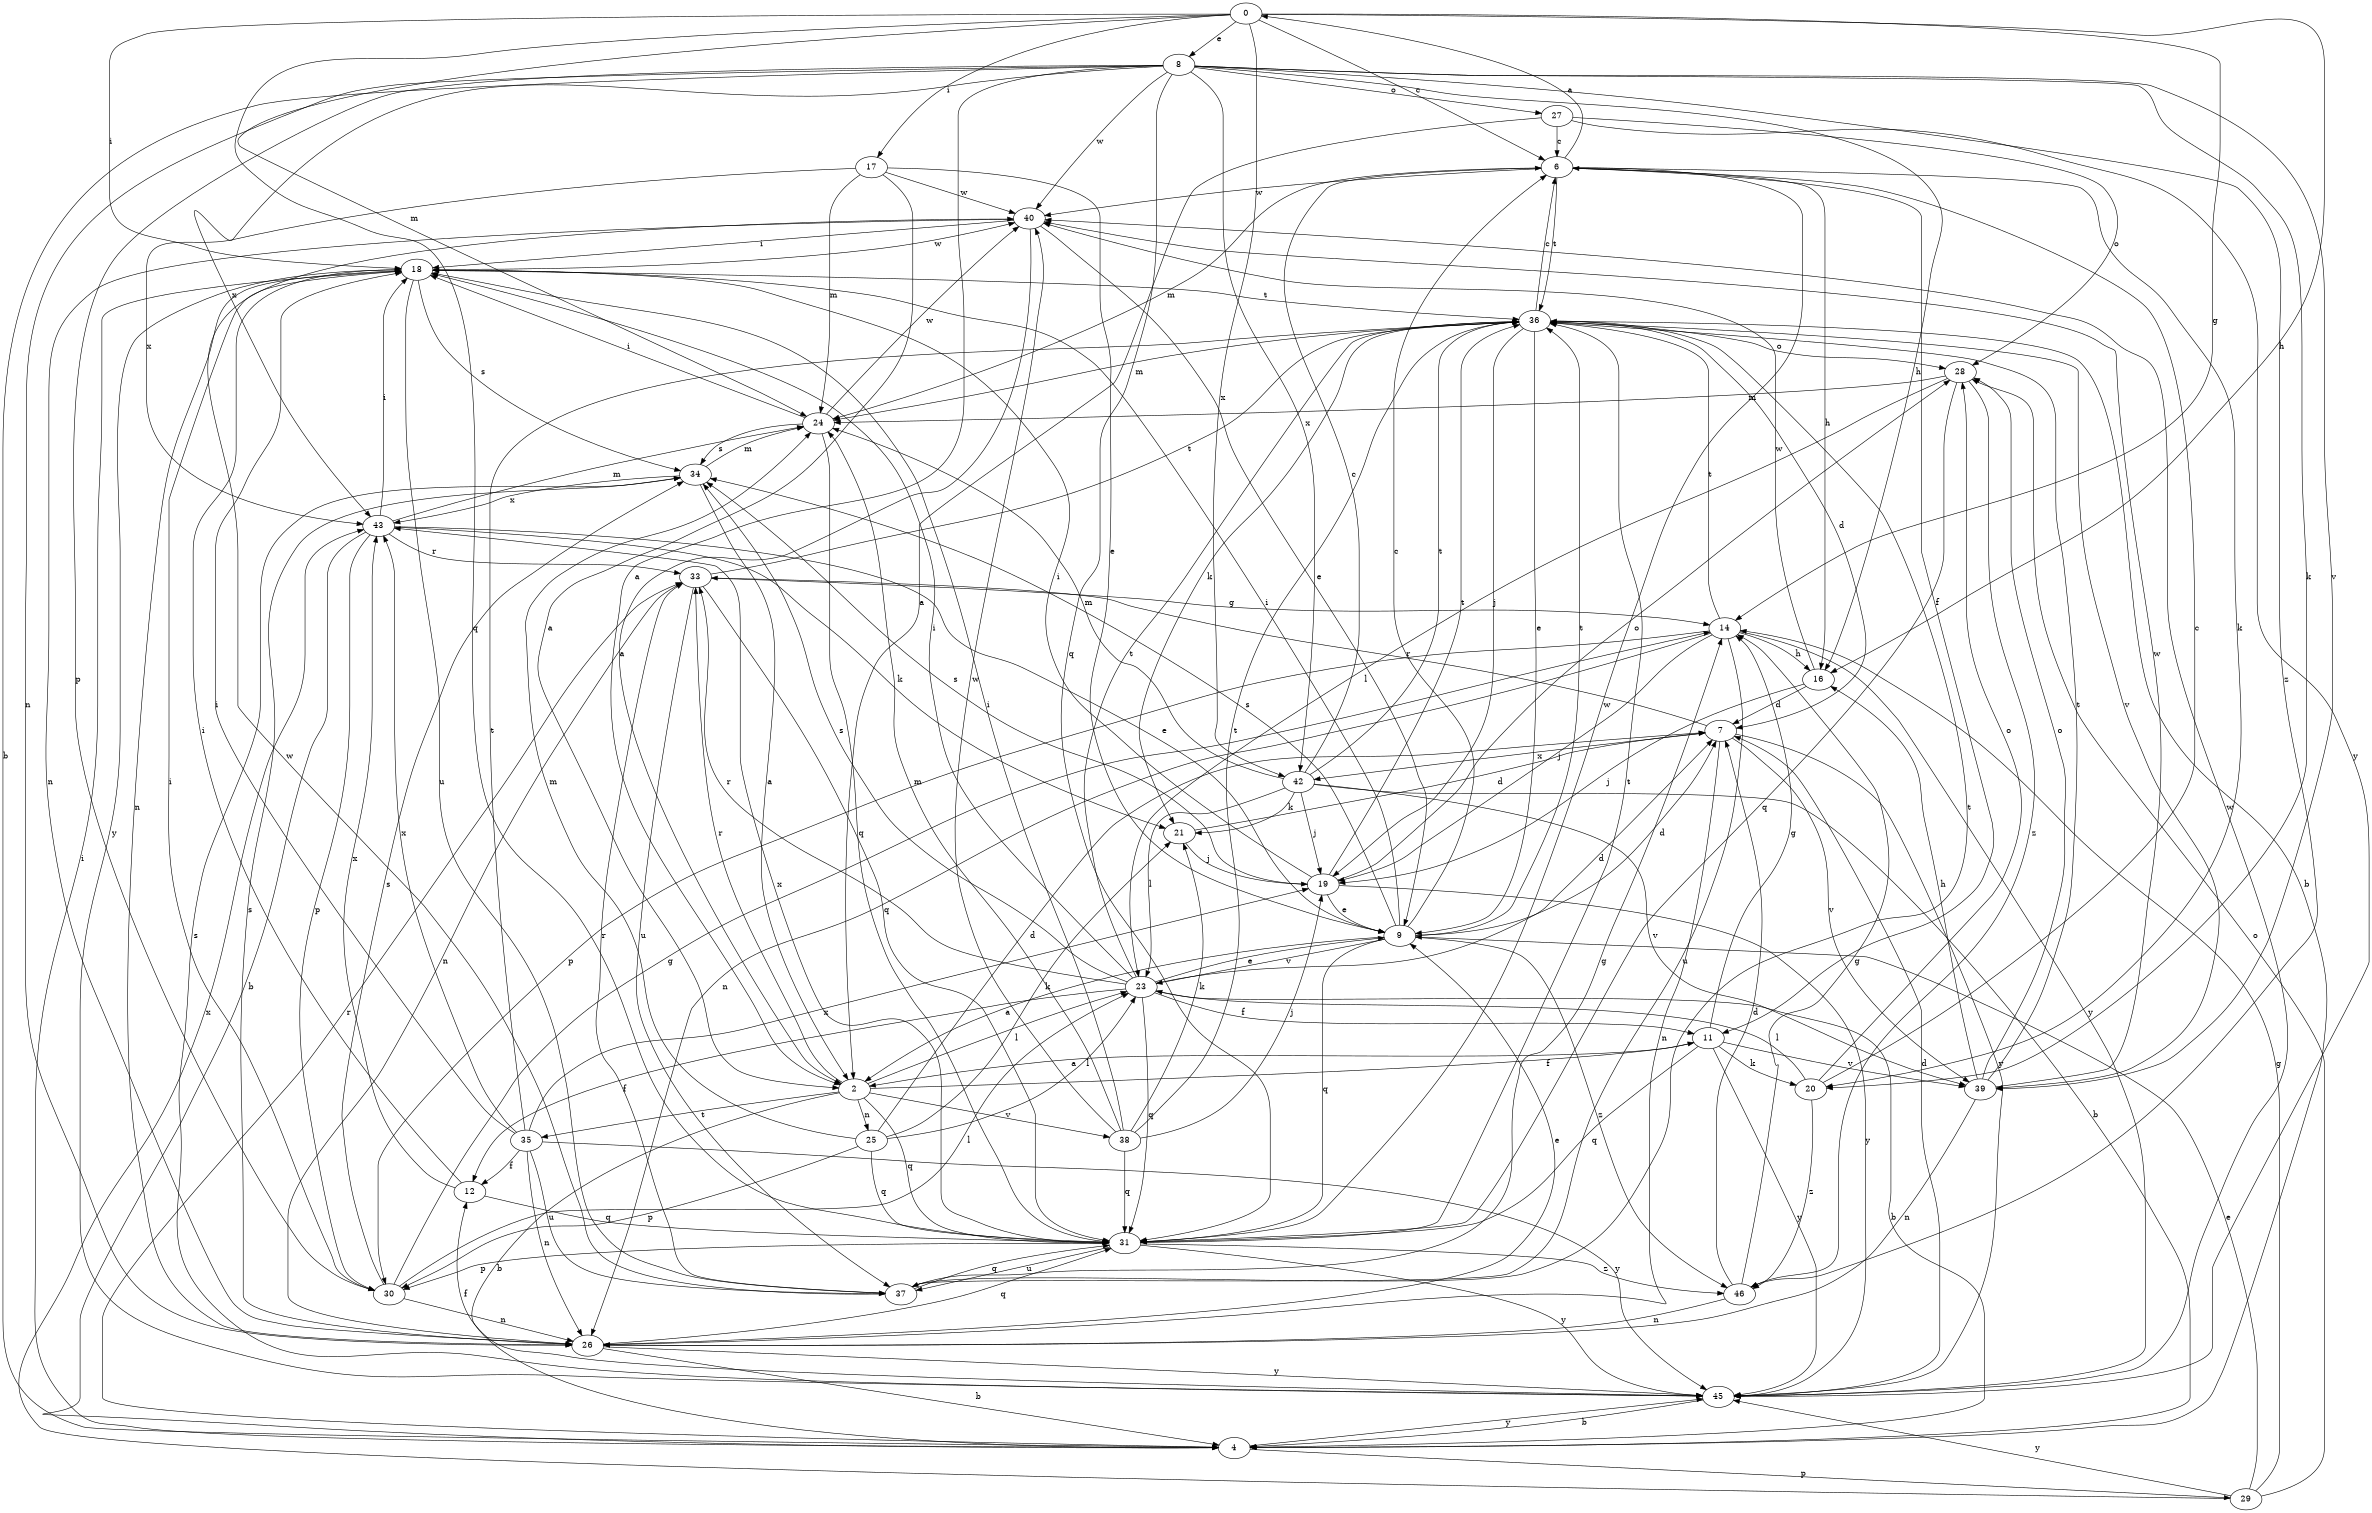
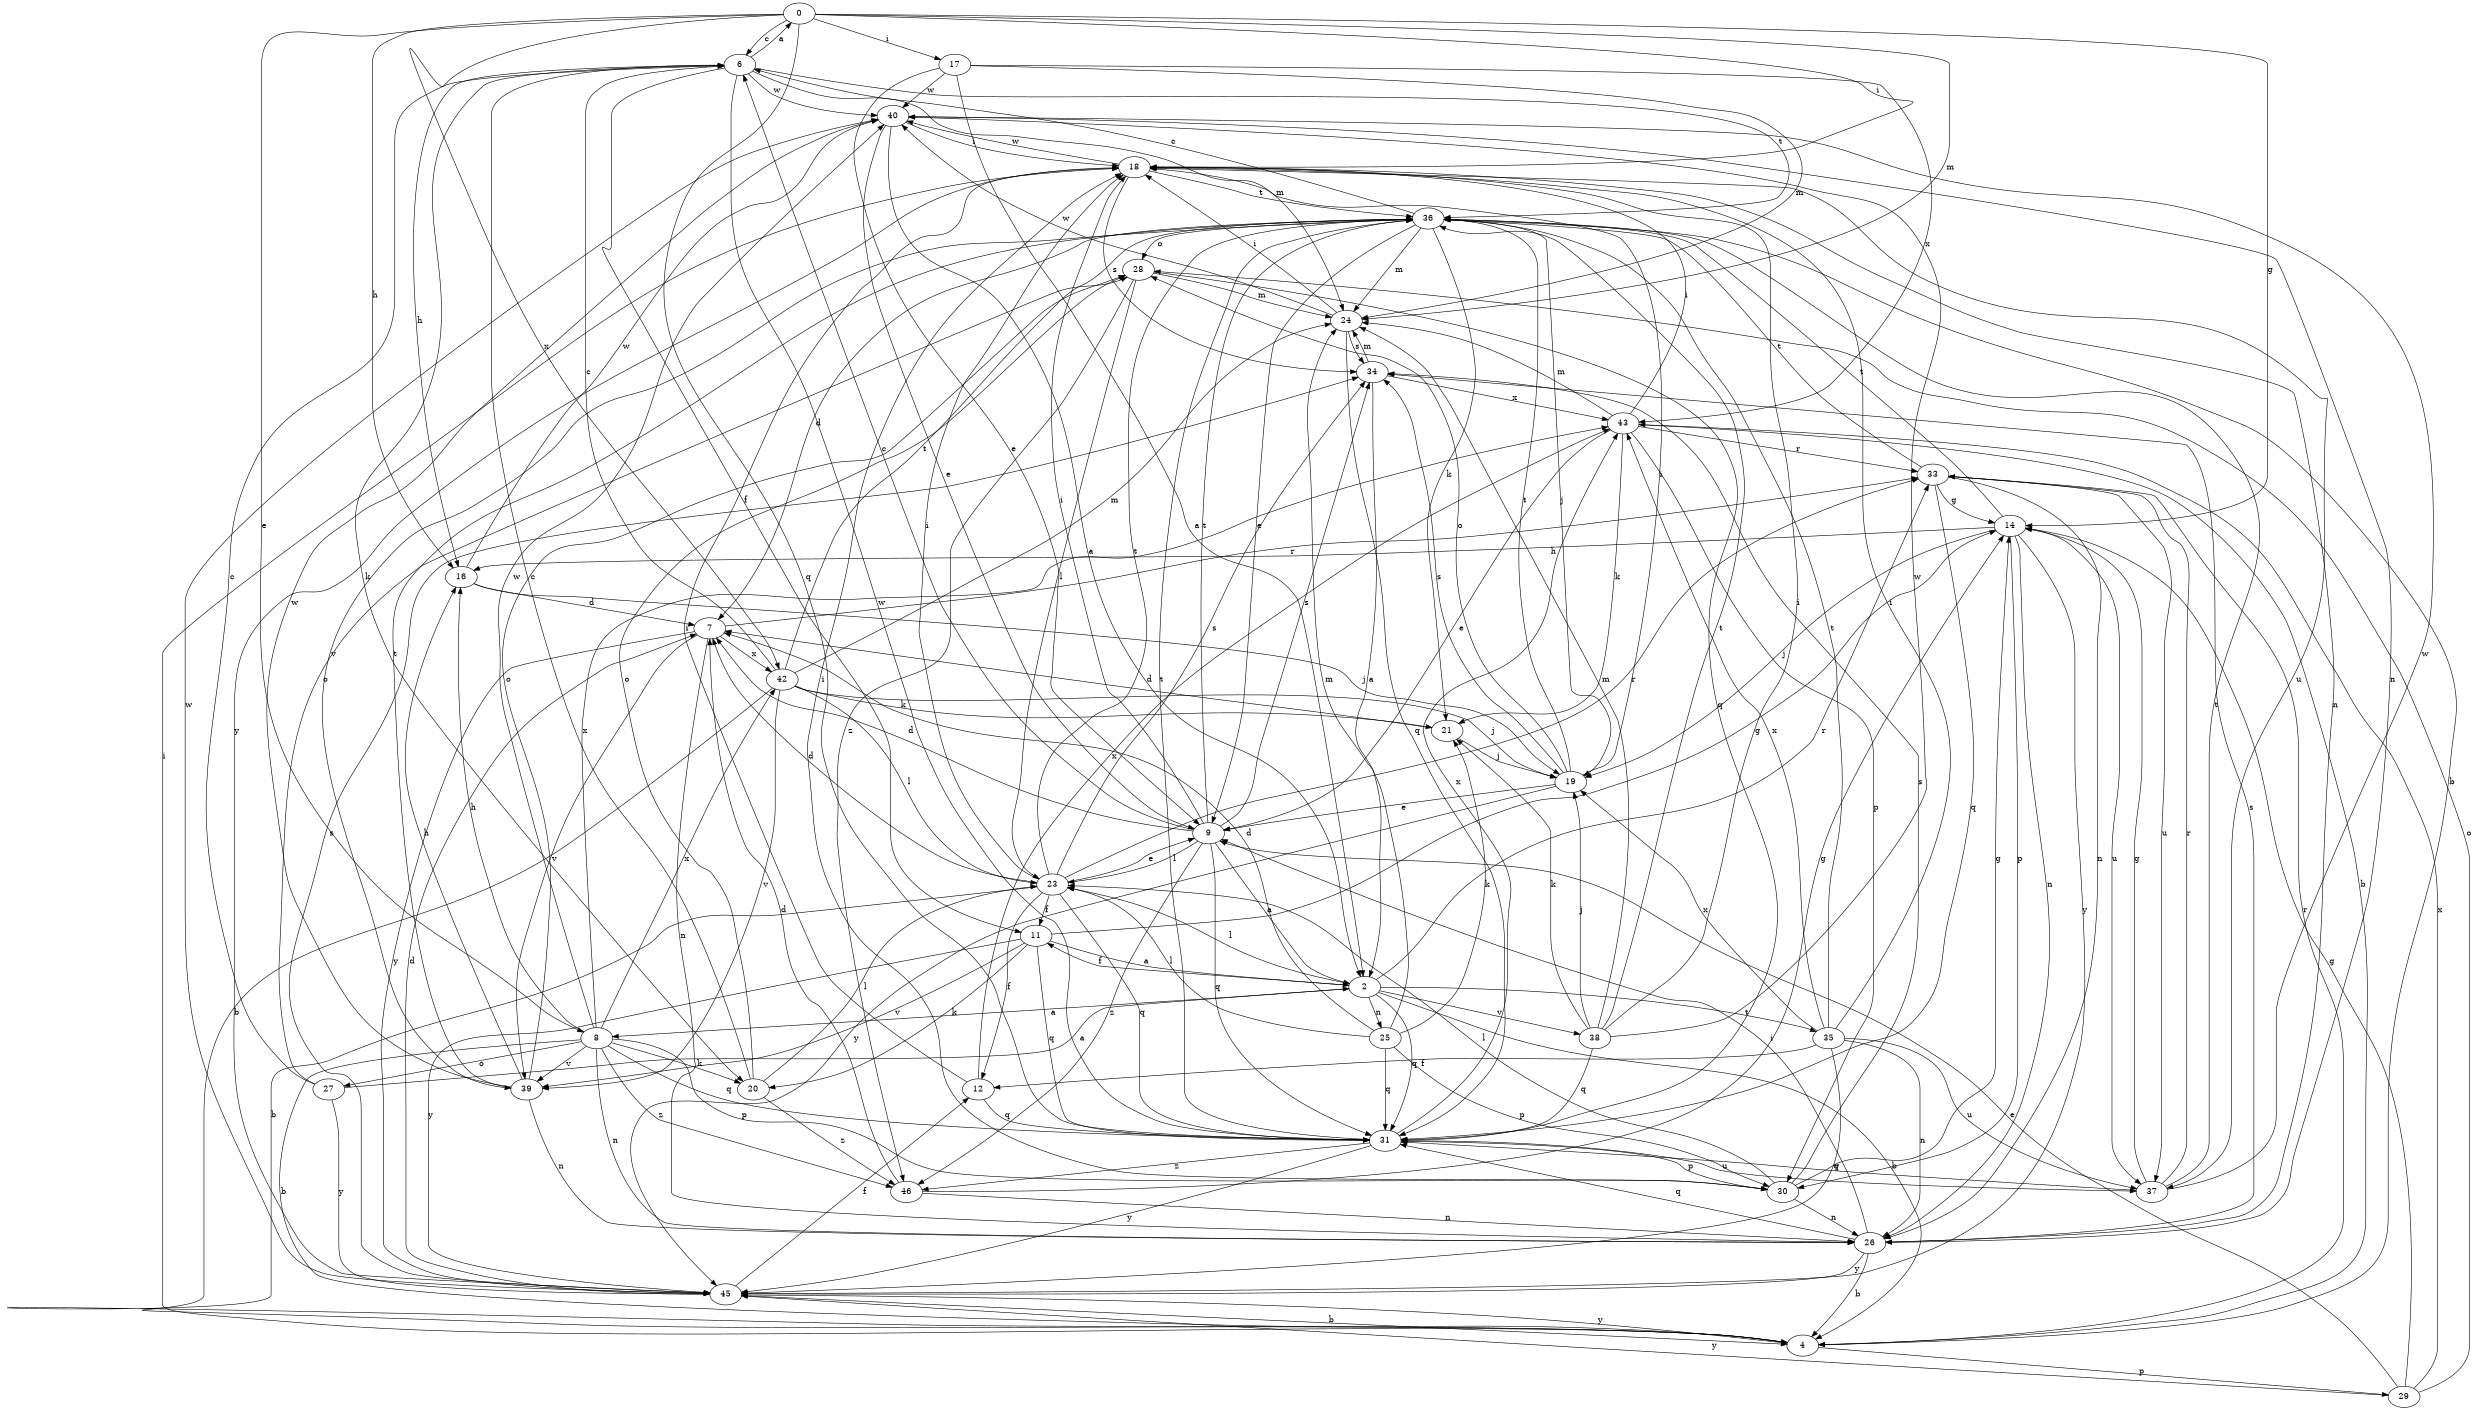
(778, 516) -> (965, 1014)
(1289, 961) -> (1175, 859)
(1557, 1141) -> (1772, 1038)
